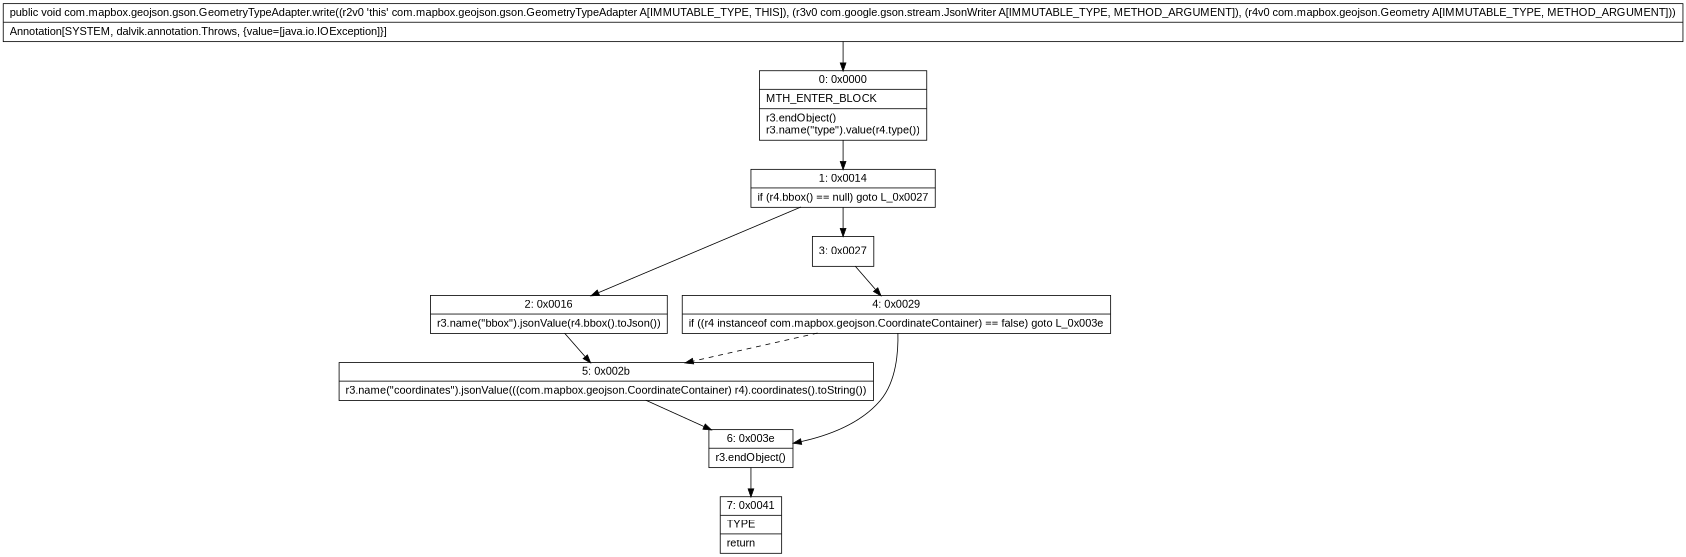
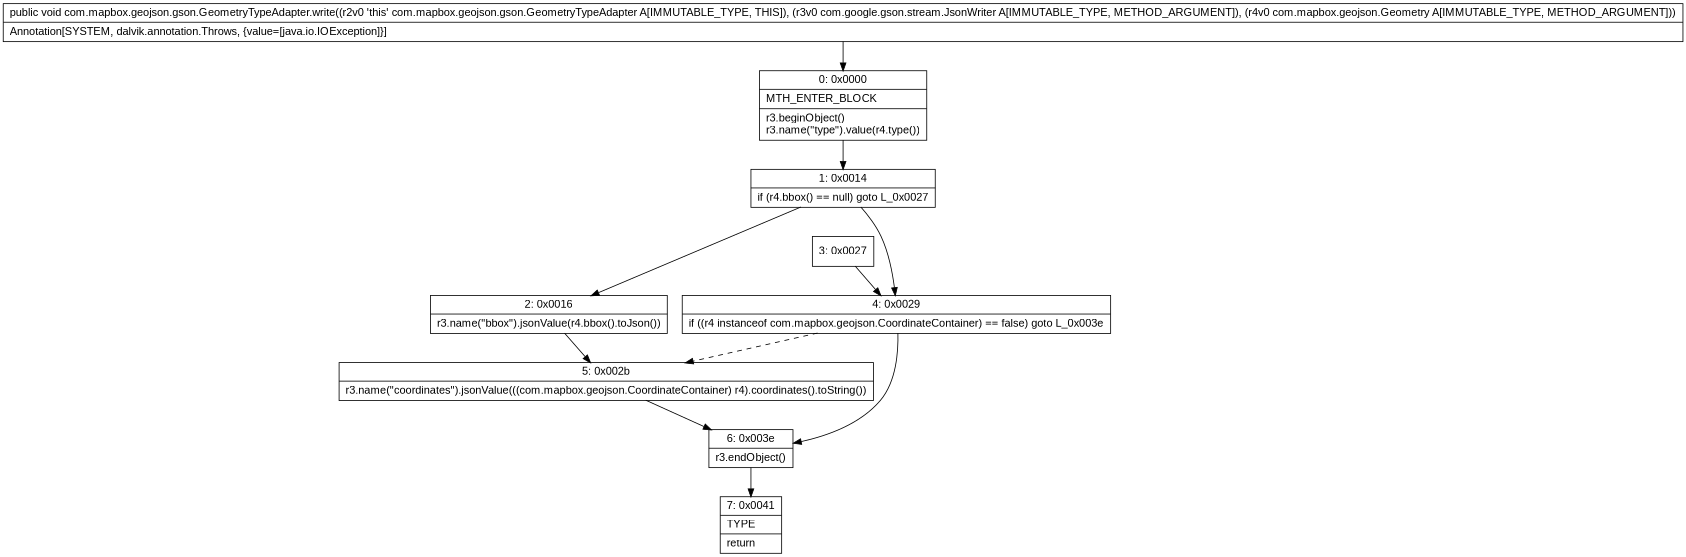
(801, 118) -> (806, 118)
(843, 218) -> (884, 244)
